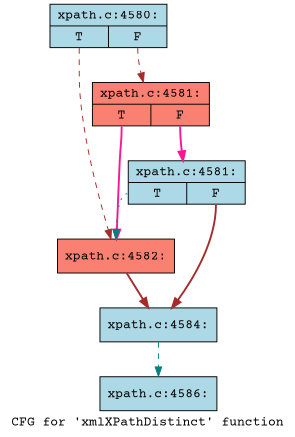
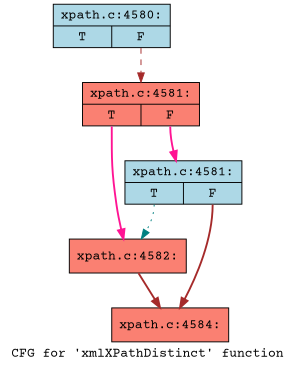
(86, 140) -> none
(158, 325) -> (170, 325)
(158, 394) -> none
